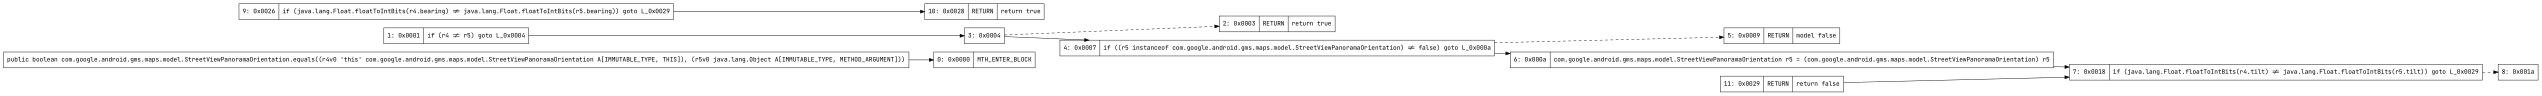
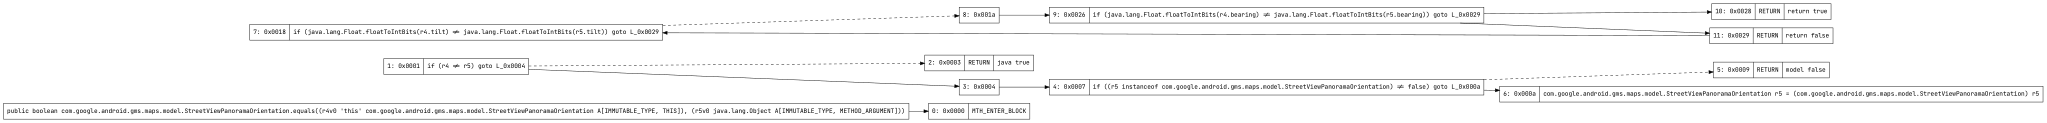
none -> (1022, 15)
(1312, 24) -> (1014, 63)
none -> (1583, 28)
(1110, 31) -> (724, 65)
(2059, 67) -> none
